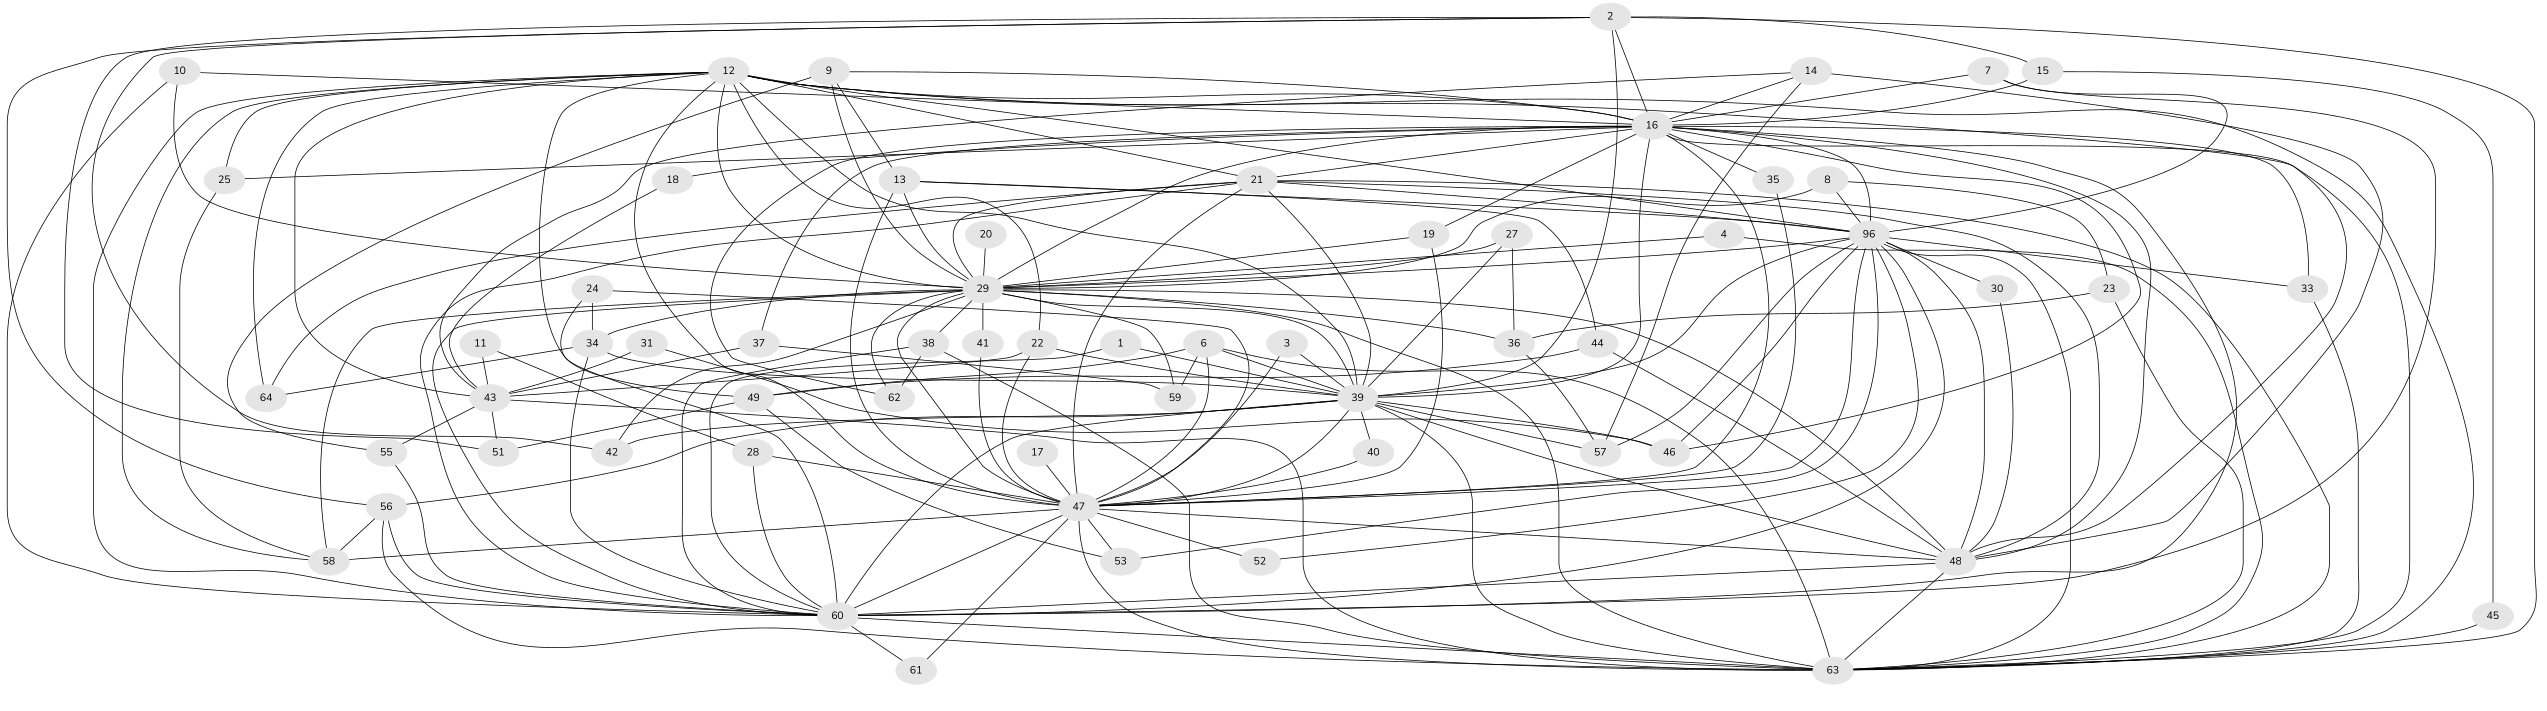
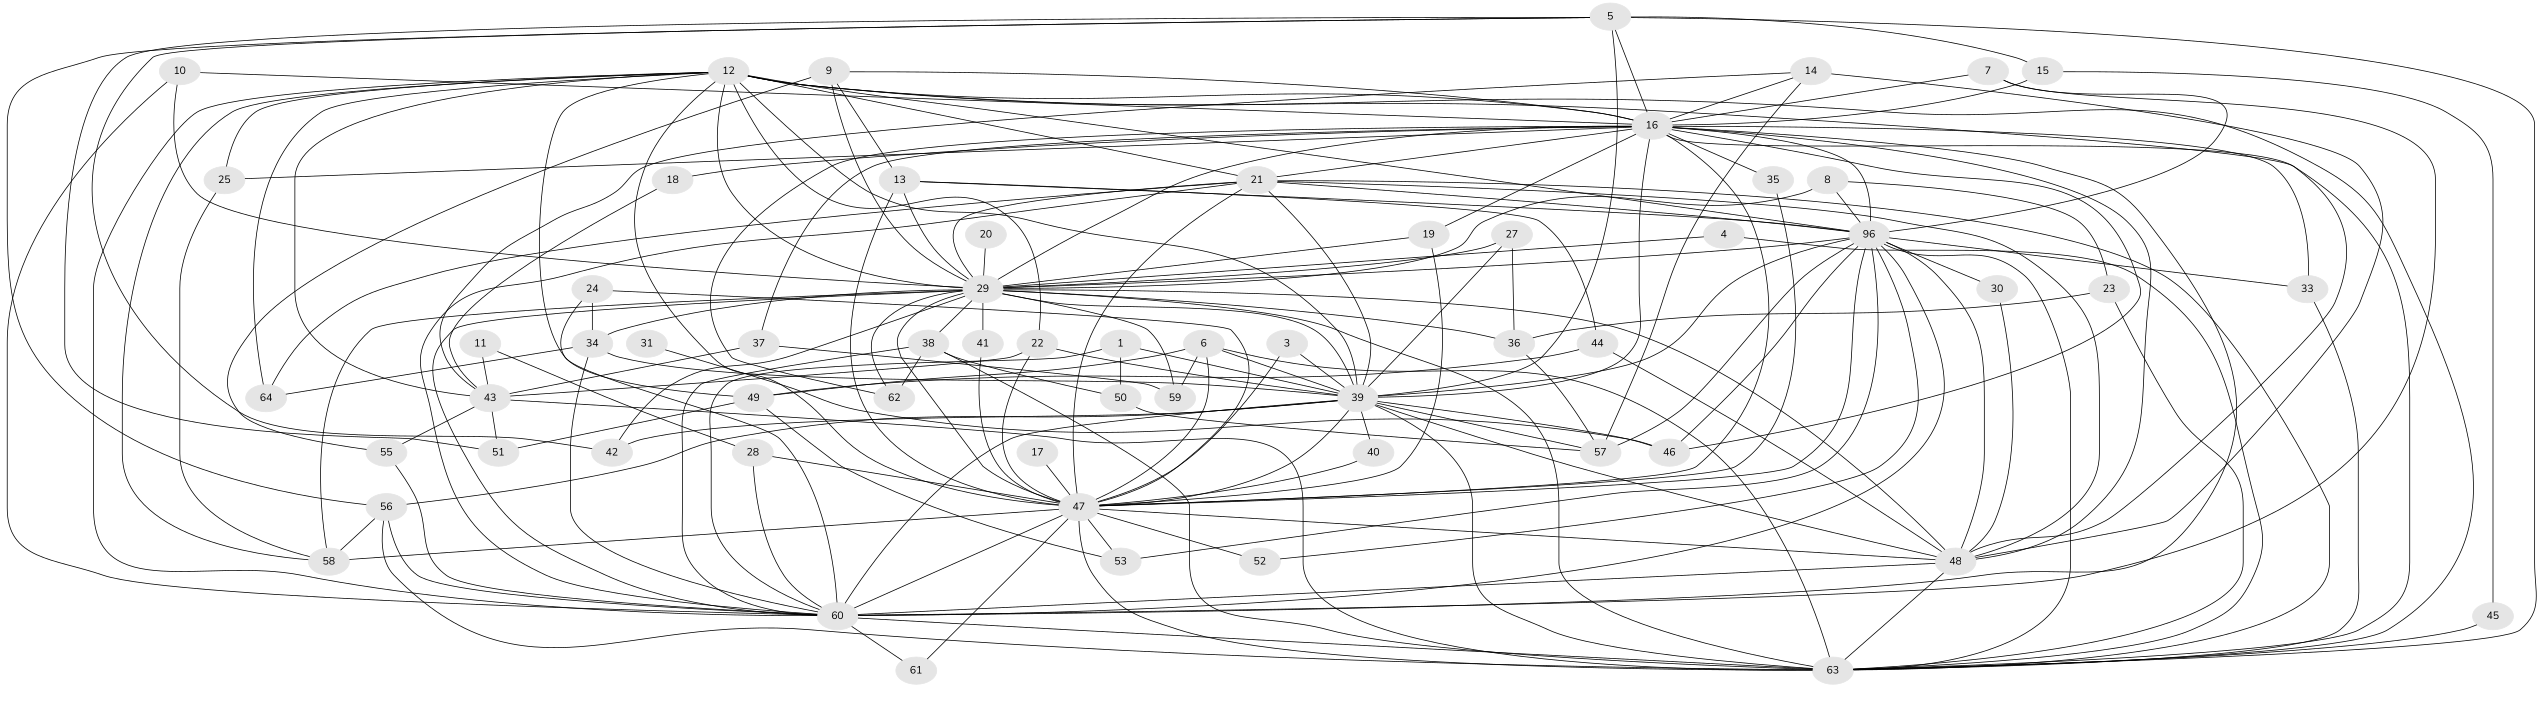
(1610, 17) -> (1610, 17)
(571, 374) -> none
none -> (1121, 398)
